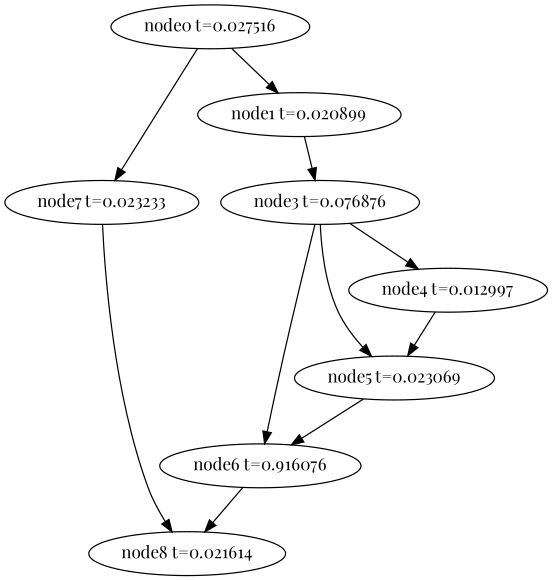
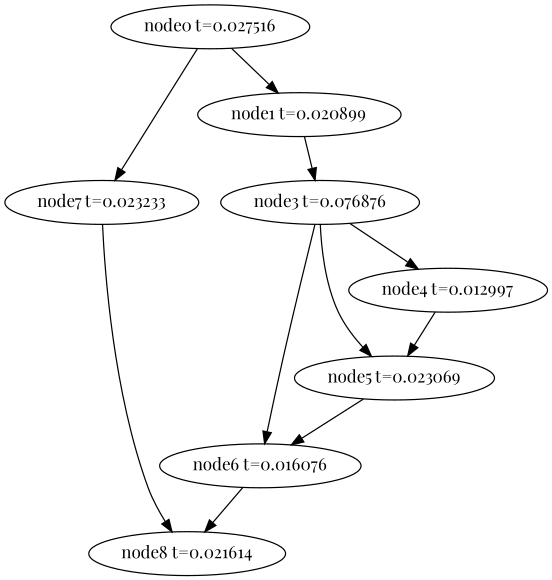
(260, 466) -> (260, 466)
